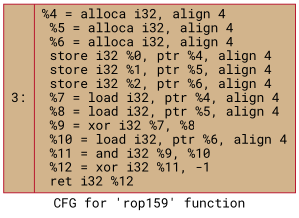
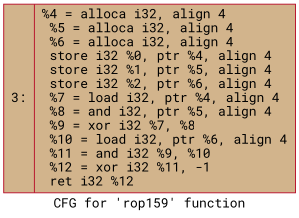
(161, 112) -> (157, 112)
